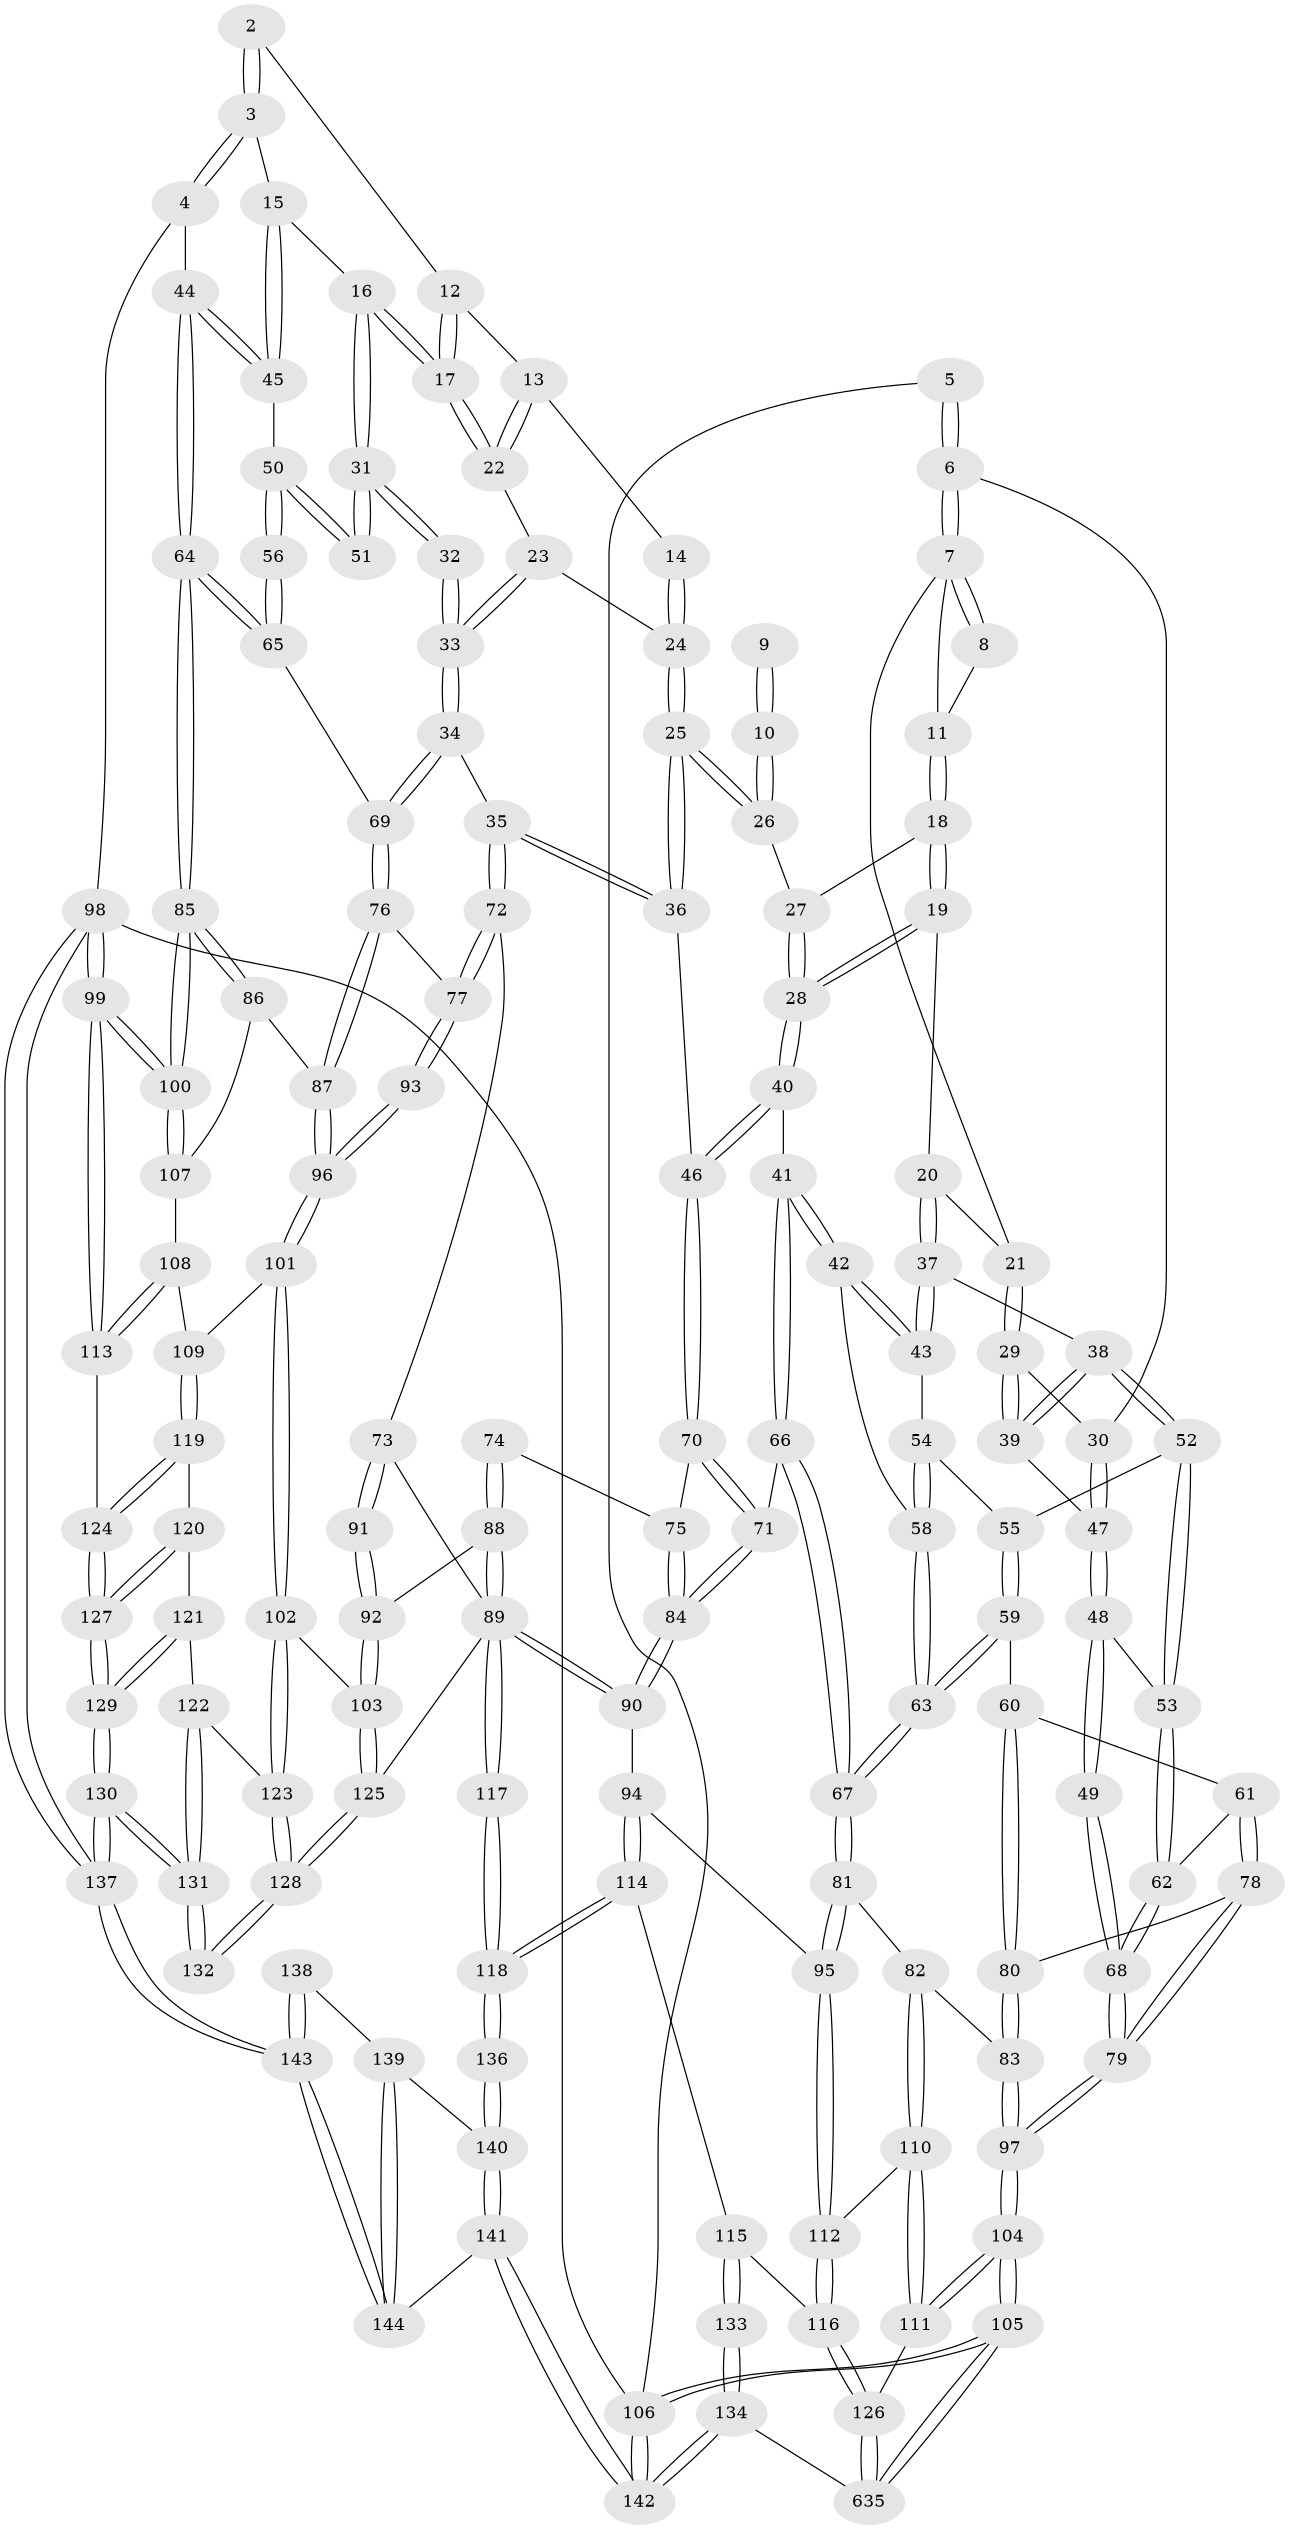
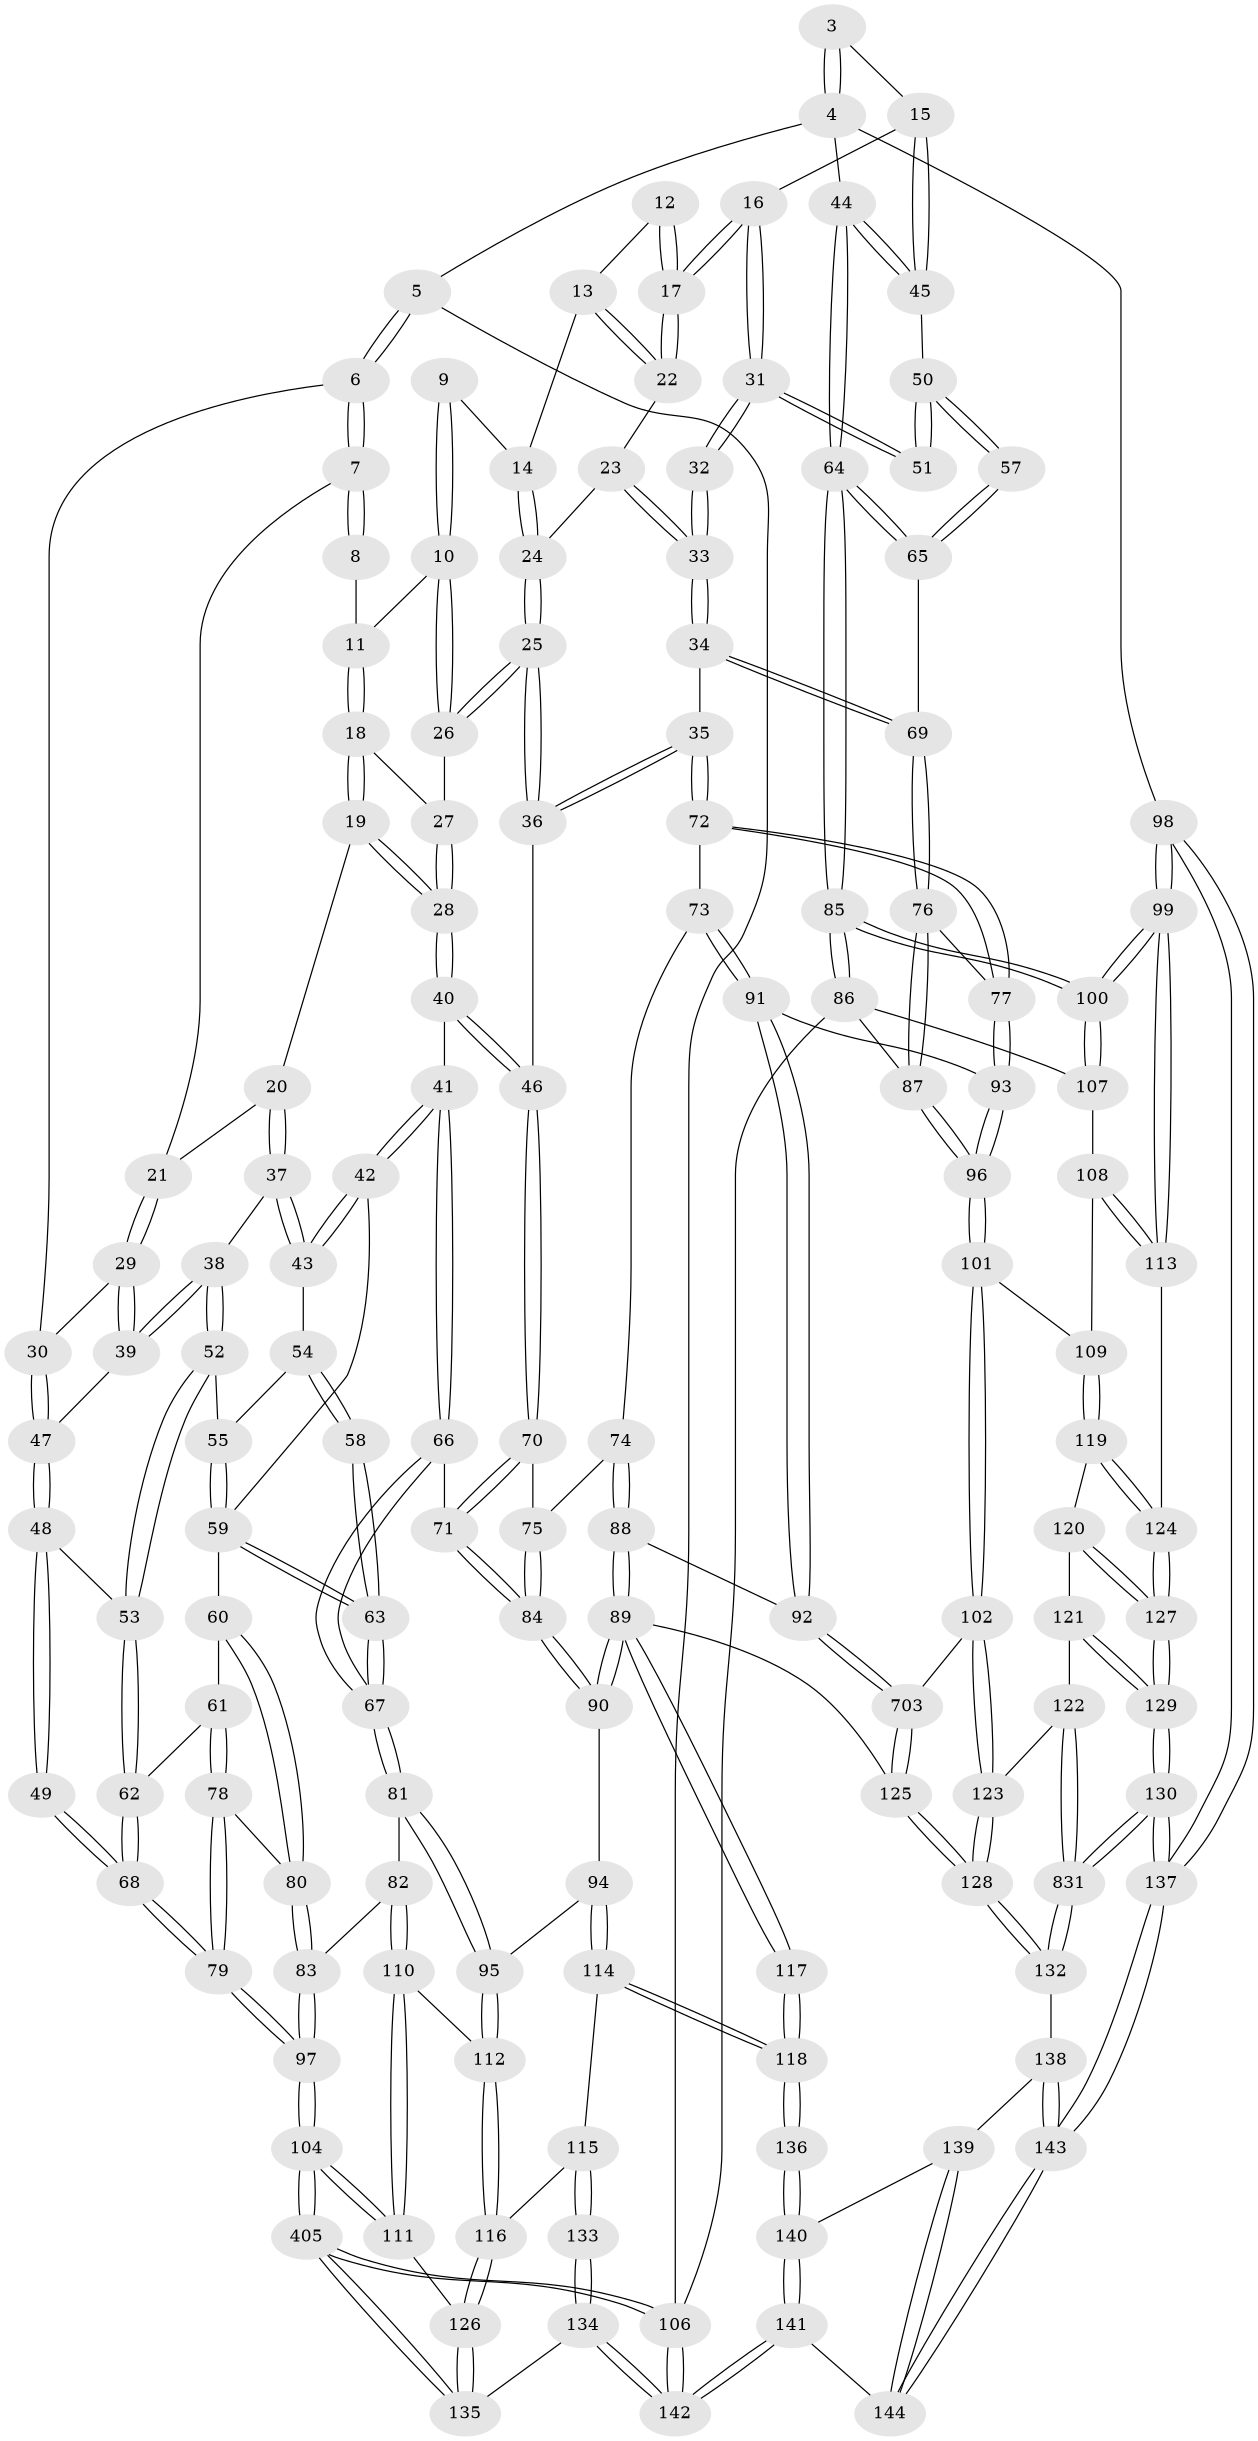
(252, 27) -> none
none -> (615, 185)
none -> (484, 425)
(274, 557) -> (1012, 469)
(939, 646) -> (400, 601)
none -> (864, 1040)
(859, 1403) -> (348, 1374)
(437, 1531) -> (631, 1170)
(562, 1538) -> (732, 1616)
(367, 1707) -> (907, 1707)
(194, 1883) -> (1069, 1883)
none -> (1051, 2016)
(1008, 2325) -> (307, 2237)
(869, 2502) -> (465, 2414)
